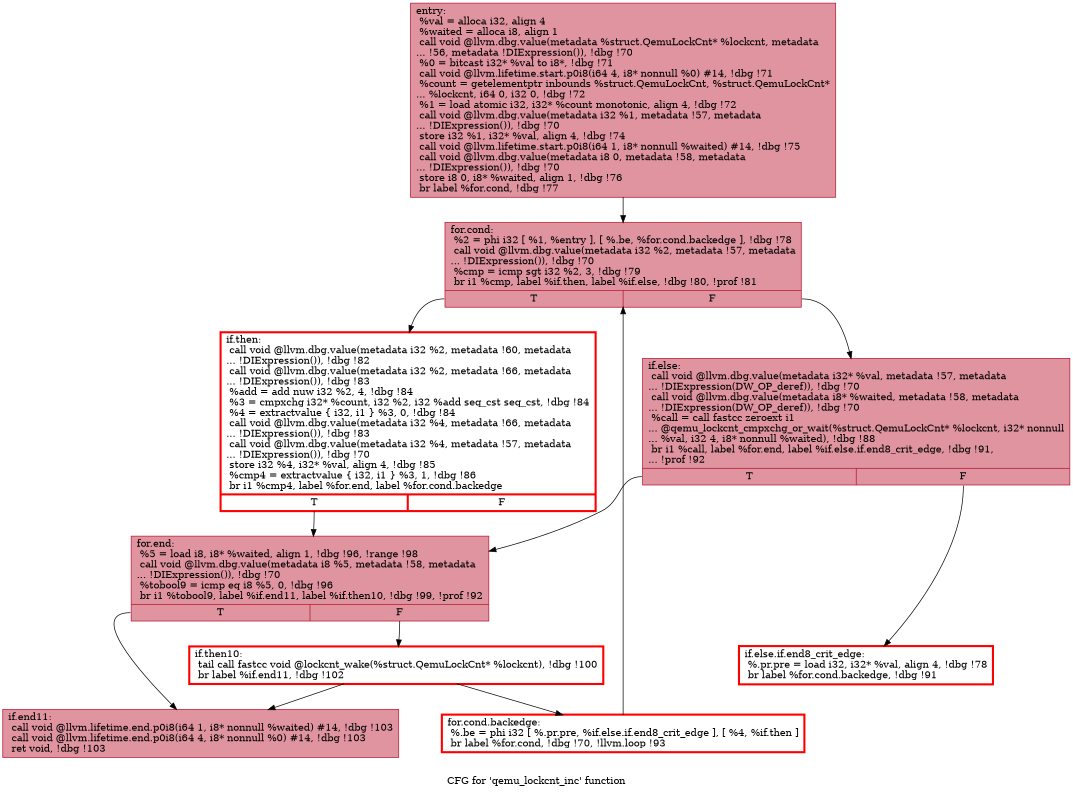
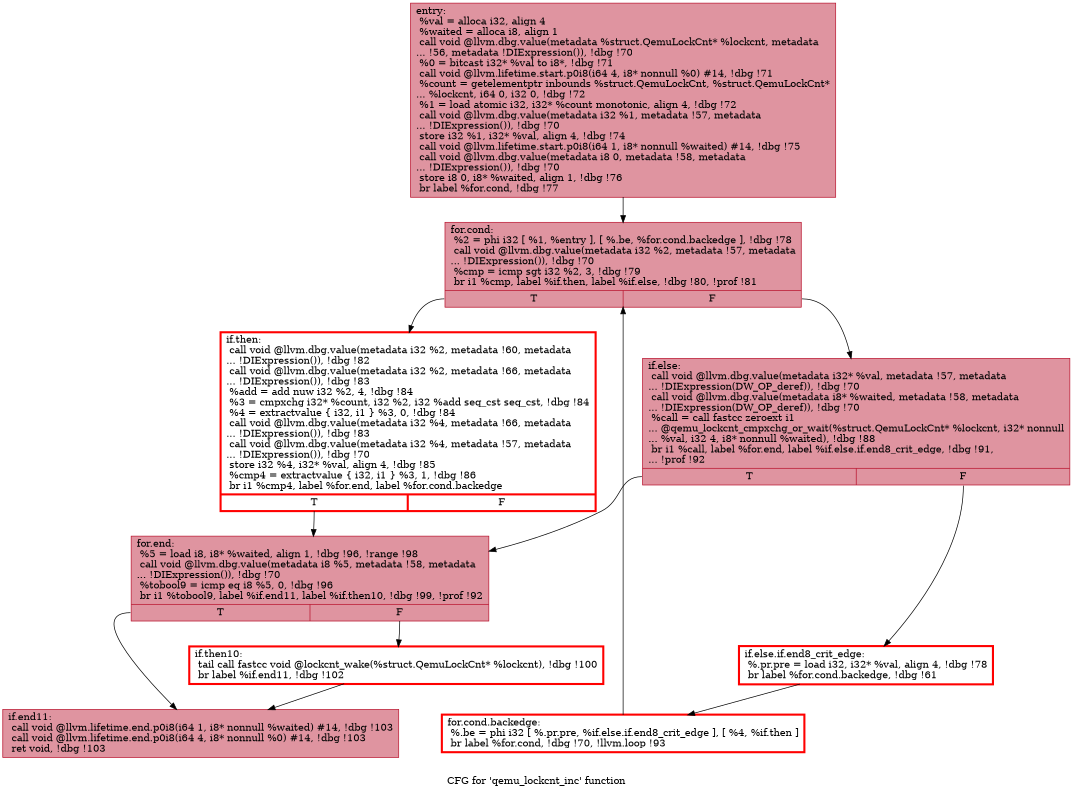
(841, 675) -> (841, 675)
(506, 698) -> (747, 699)
